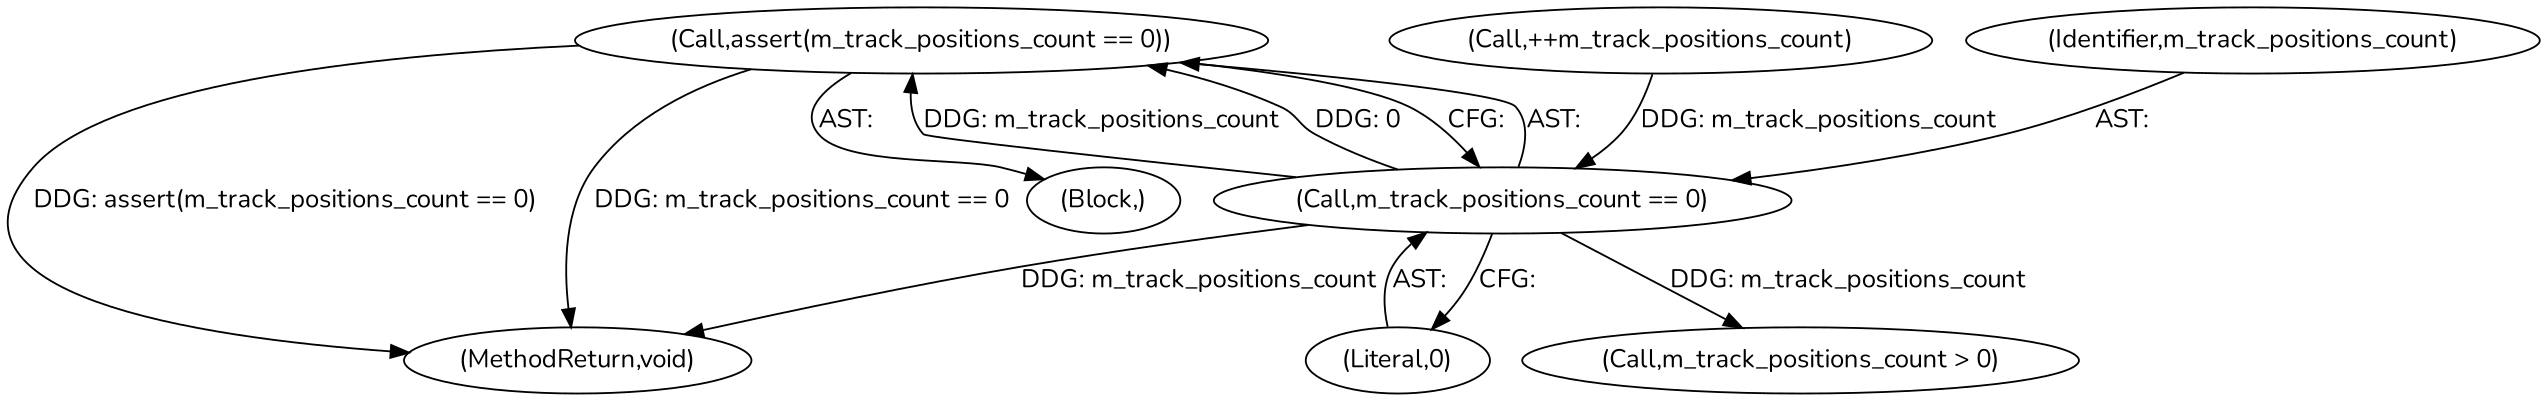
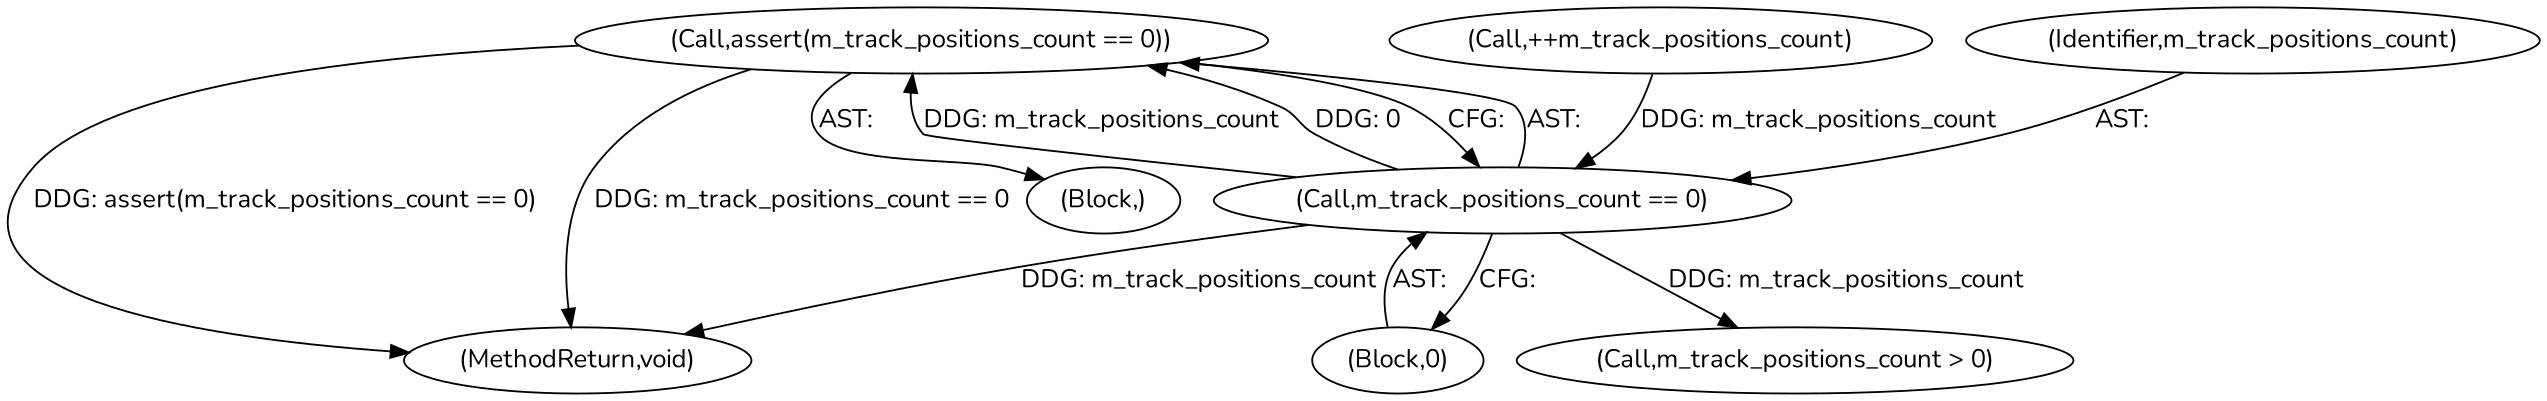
(1398, 360) -> (1398, 360)
